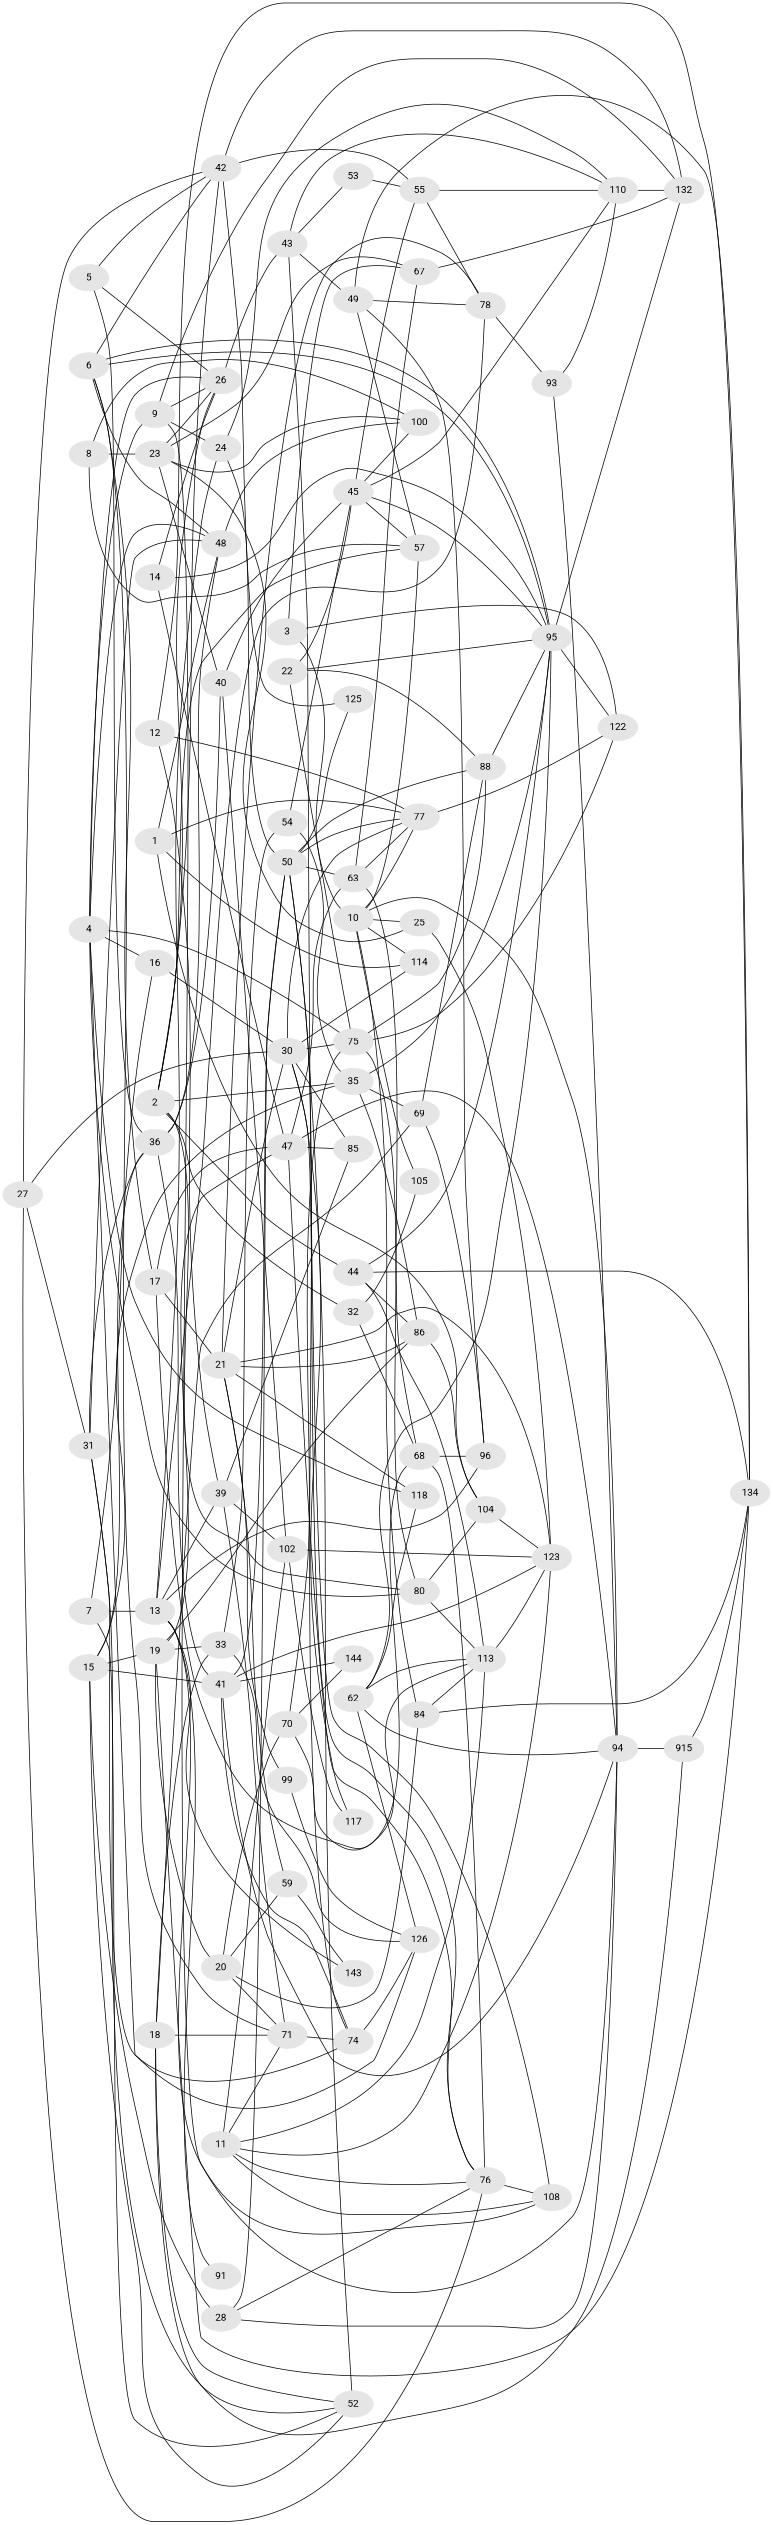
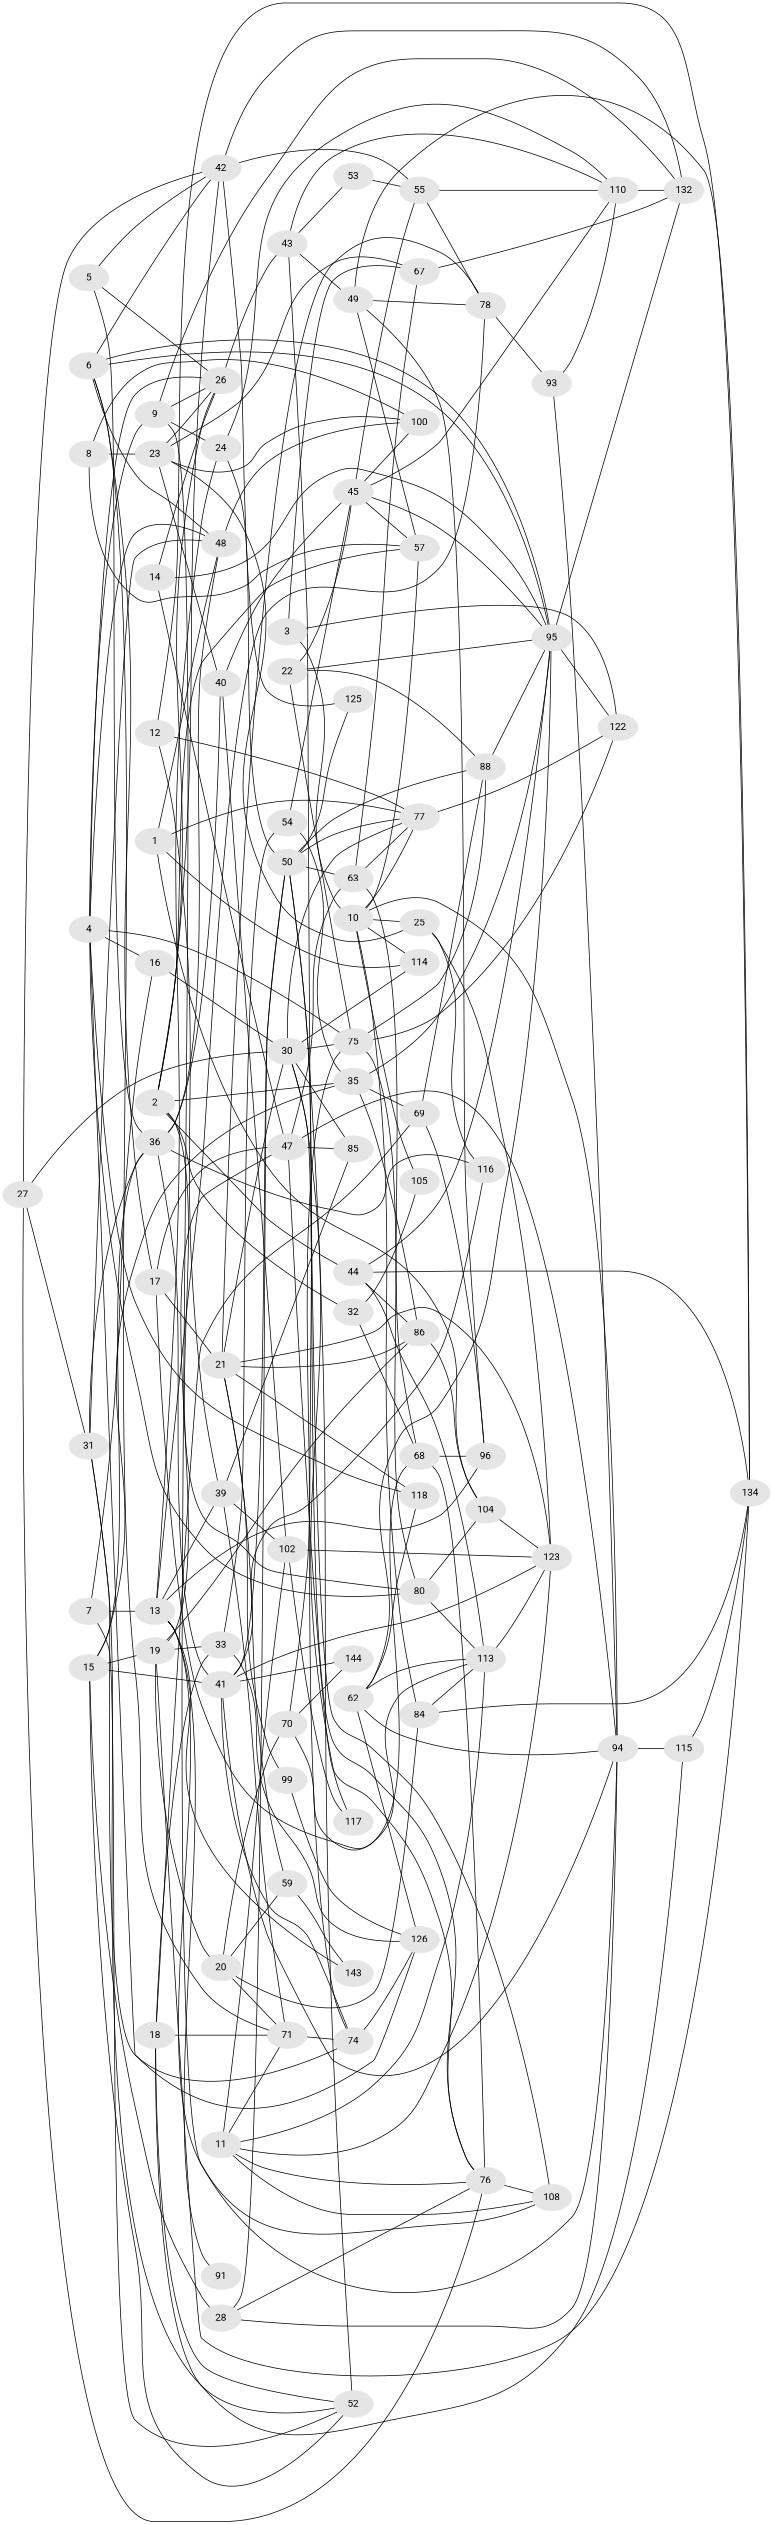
none -> (486, 1170)
(684, 1749) -> (684, 1749)
